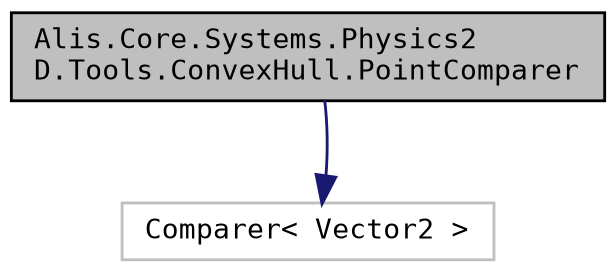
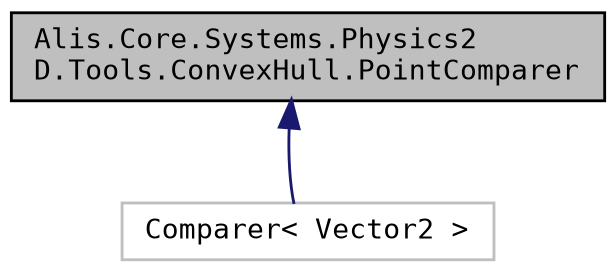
(327, 138) -> (289, 166)
